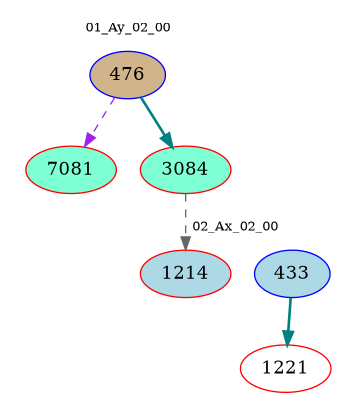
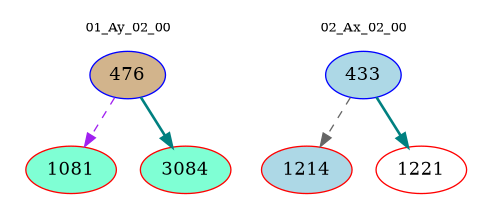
(71, 170) -> (71, 170)
(186, 223) -> (339, 116)
